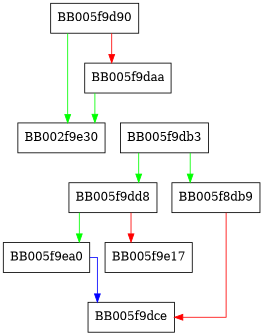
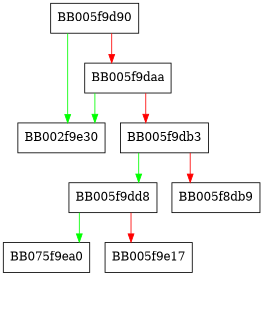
none -> (146, 104)
(190, 164) -> (190, 164)
(47, 257) -> (47, 257)
(131, 317) -> none
